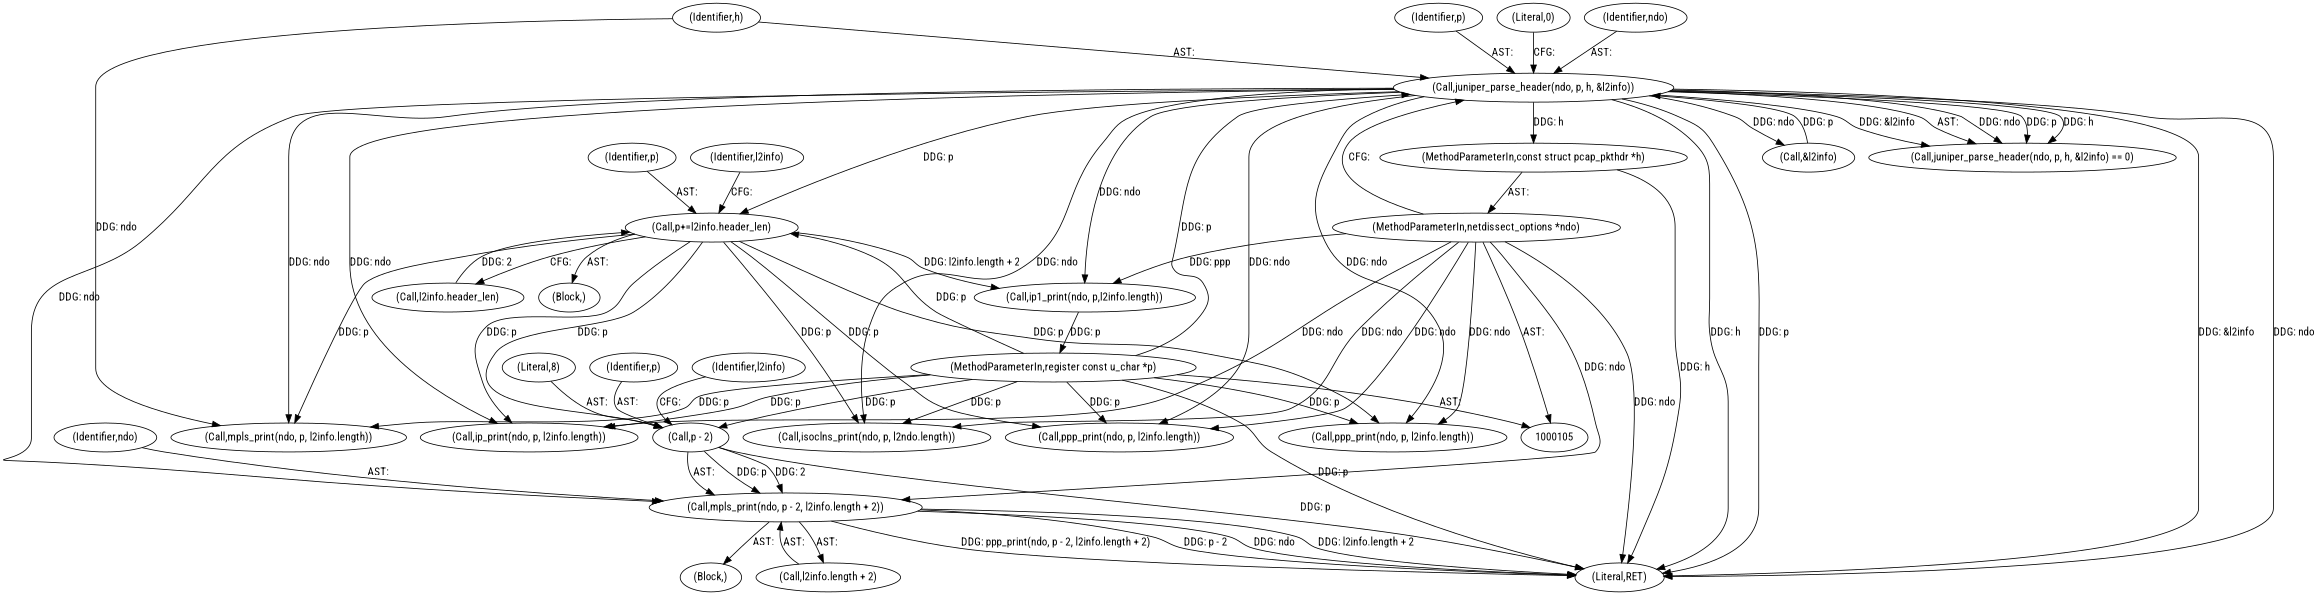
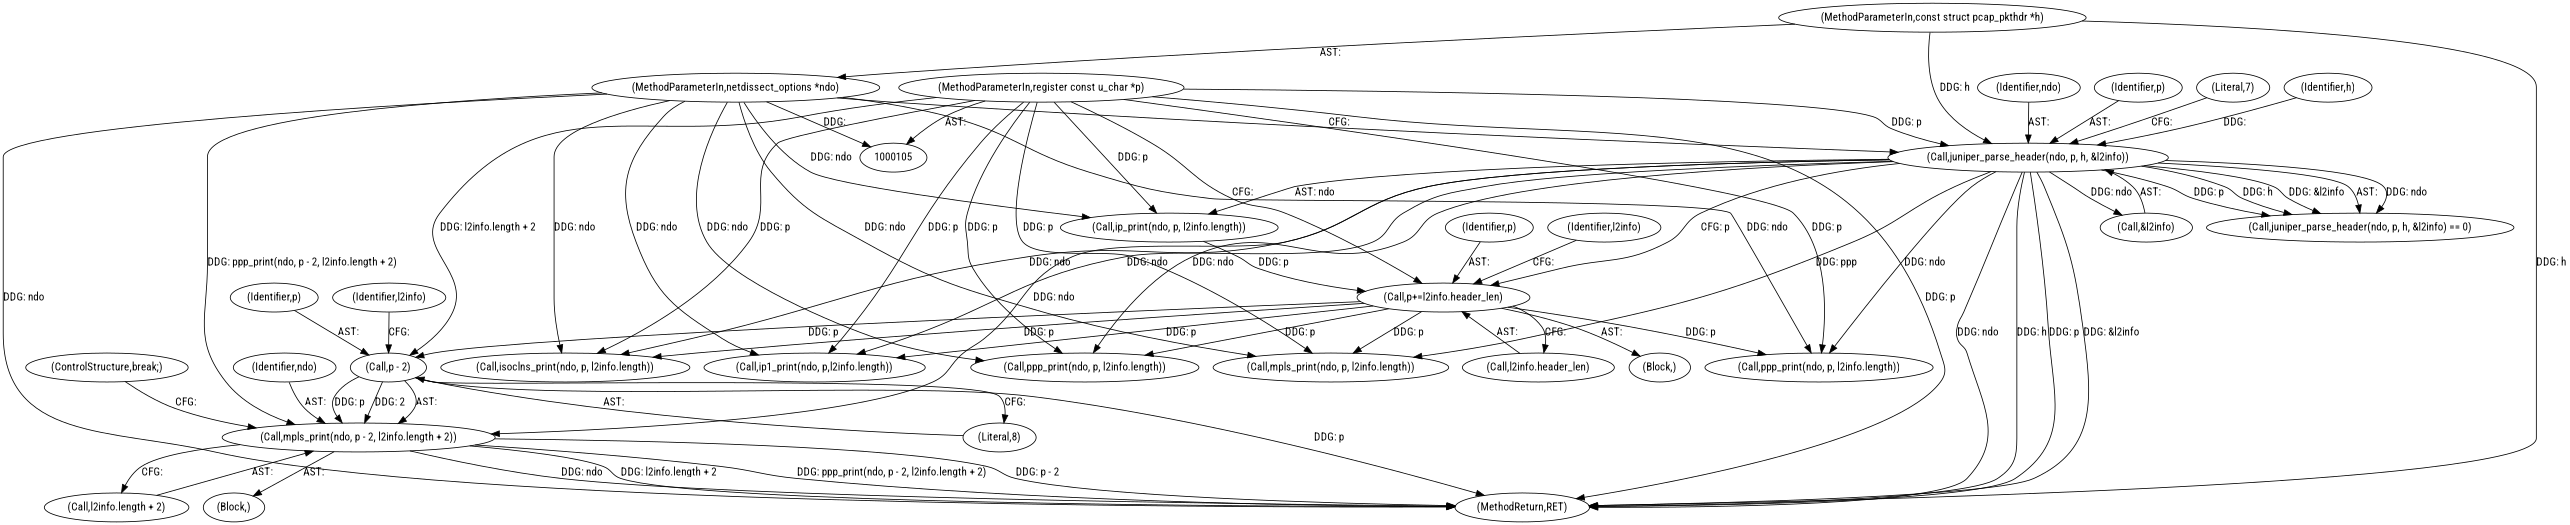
(1534, 18) -> (2233, 88)
(171, 51) -> (958, 286)
(1185, 53) -> (2236, 123)
(1534, 119) -> (1937, 97)
(1818, 123) -> (2152, 193)
(938, 158) -> (1716, 228)
(310, 263) -> (1837, 263)
(371, 263) -> (1315, 193)
(497, 263) -> (1509, 333)
(972, 263) -> (1181, 333)
(1210, 263) -> (657, 228)
(951, 298) -> (1244, 193)
(550, 317) -> (1277, 275)
(1071, 329) -> (924, 220)
(1535, 333) -> (836, 123)
none -> (107, 368)
(1605, 368) -> (302, 263)
none -> (718, 383)
(881, 402) -> (488, 228)
(867, 437) -> (565, 368)
(828, 542) -> (154, 472)
(1620, 577) -> (1522, 507)
